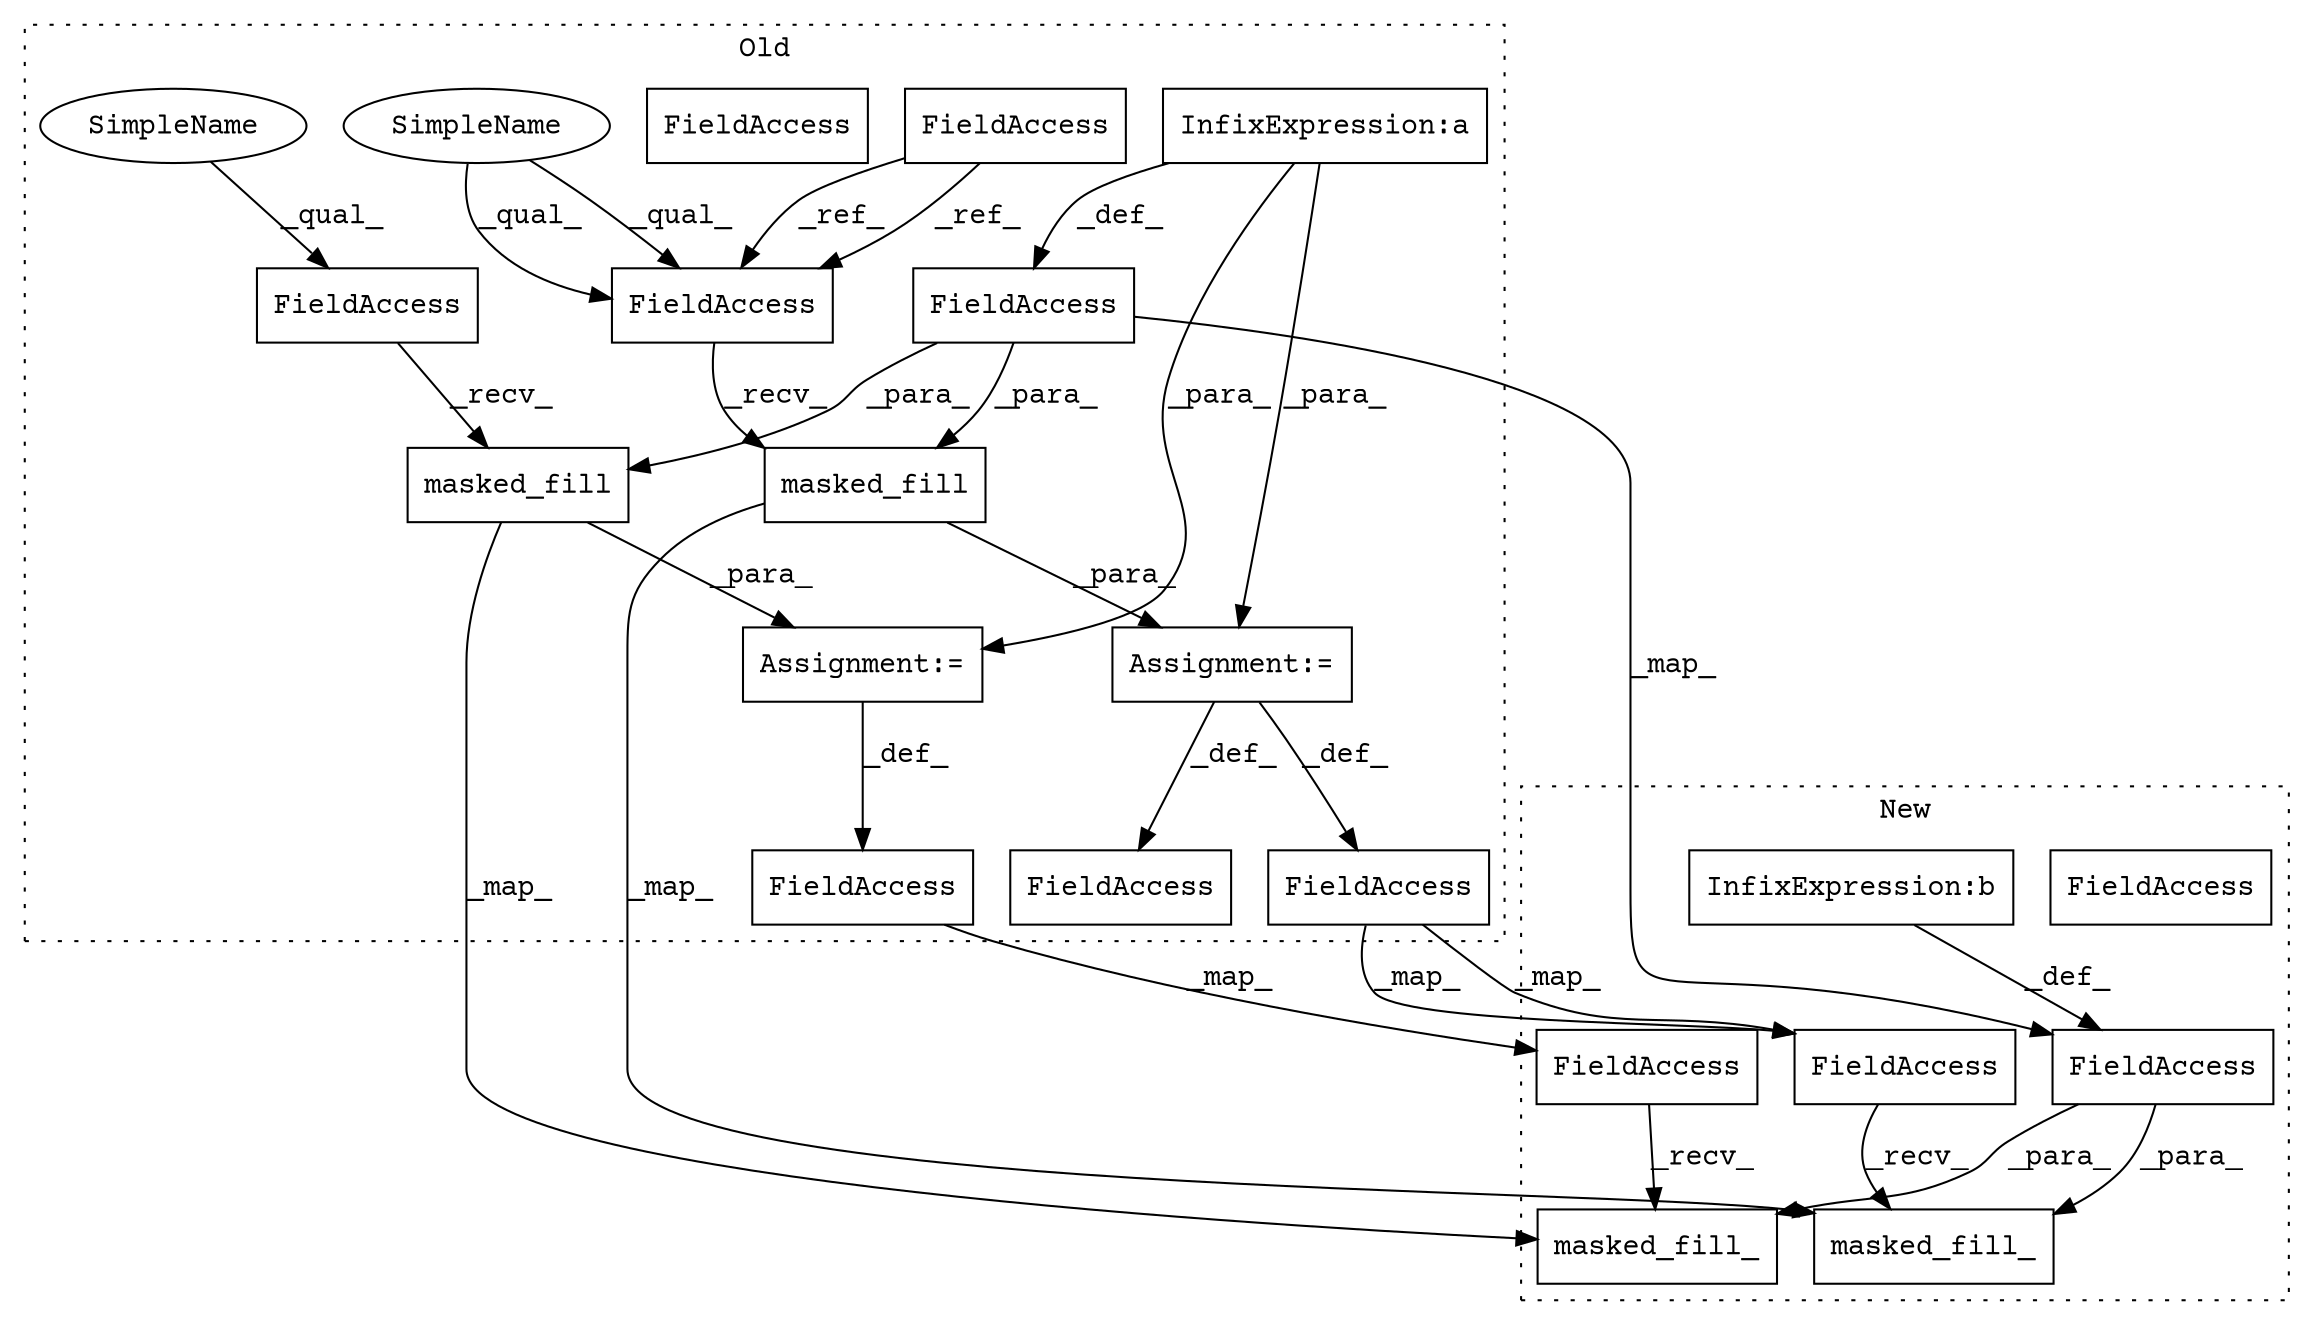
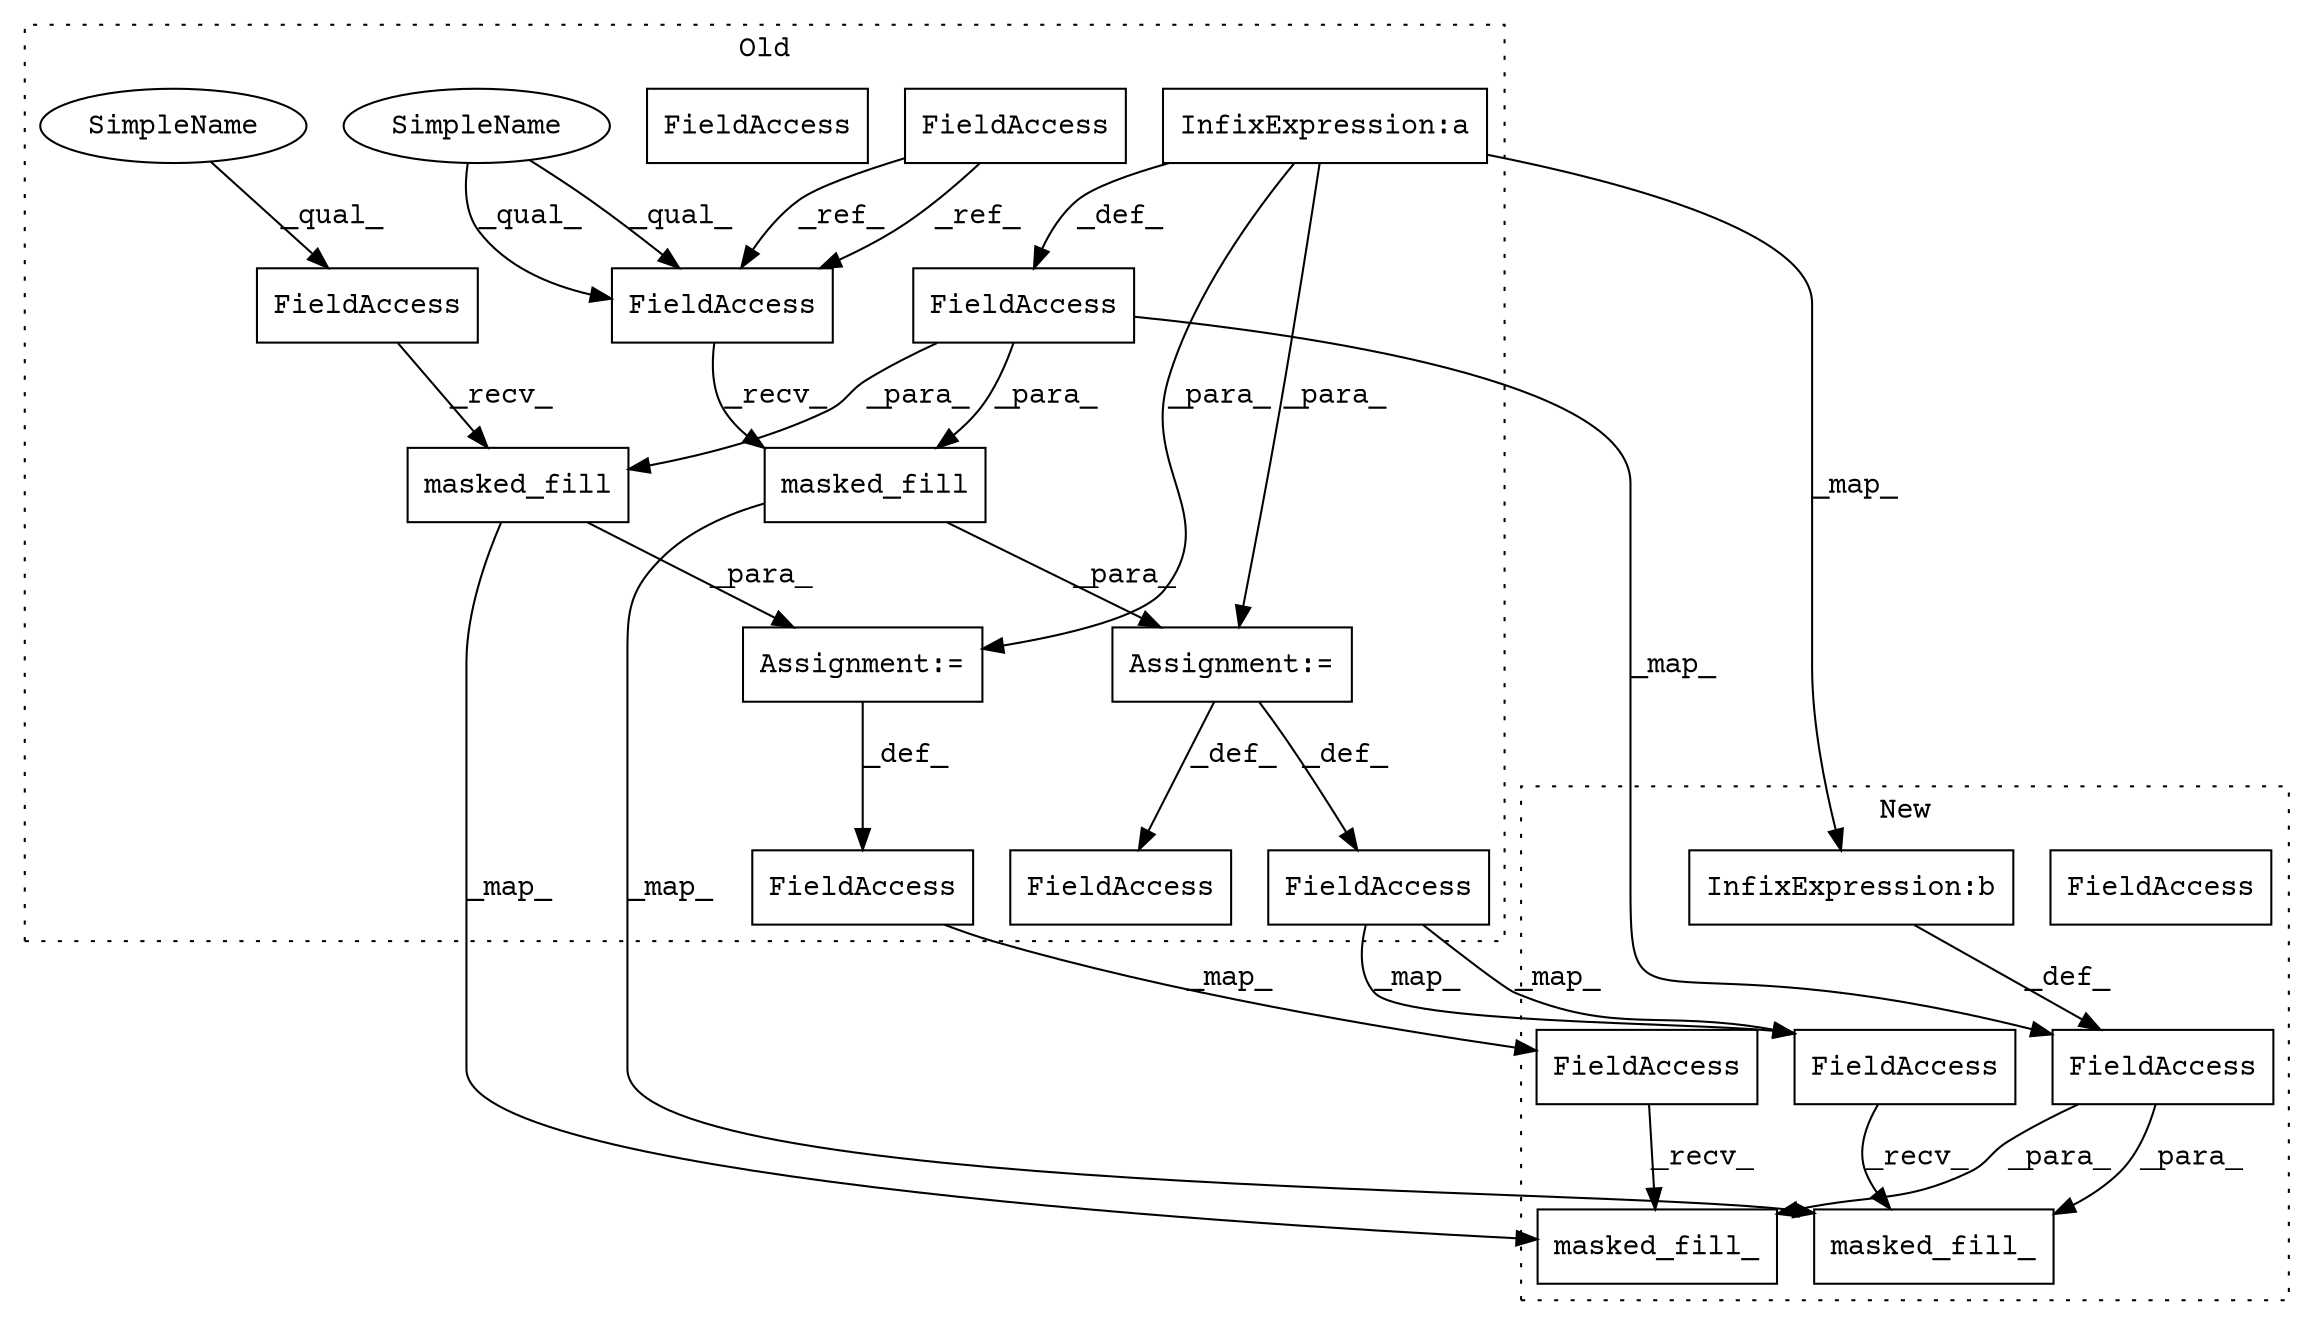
none -> (1812, 382)
